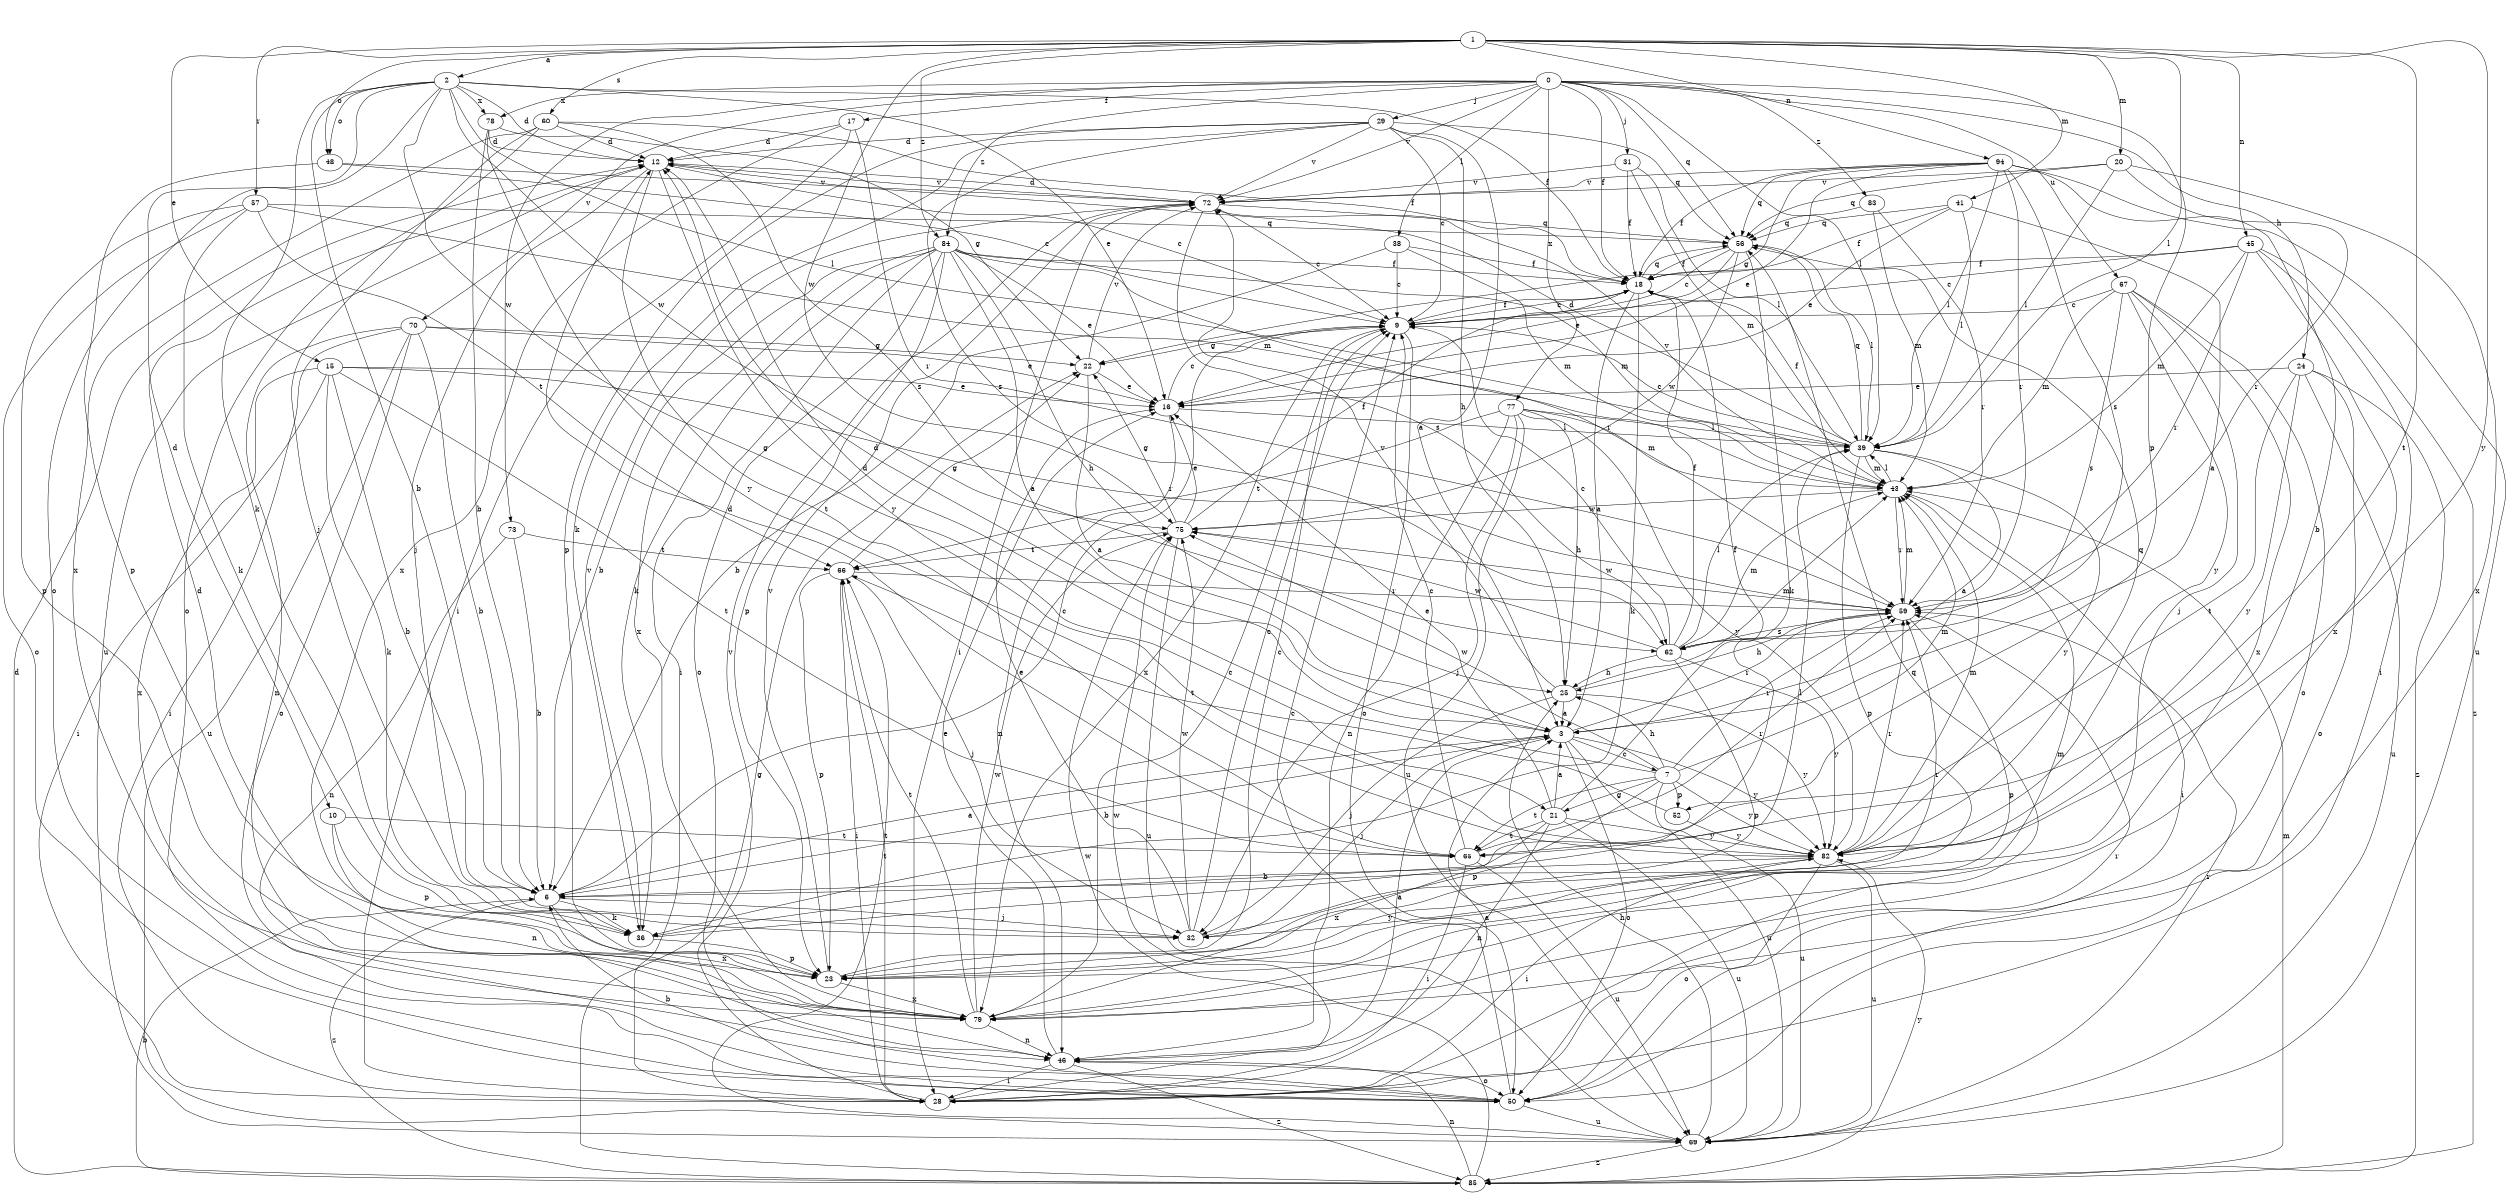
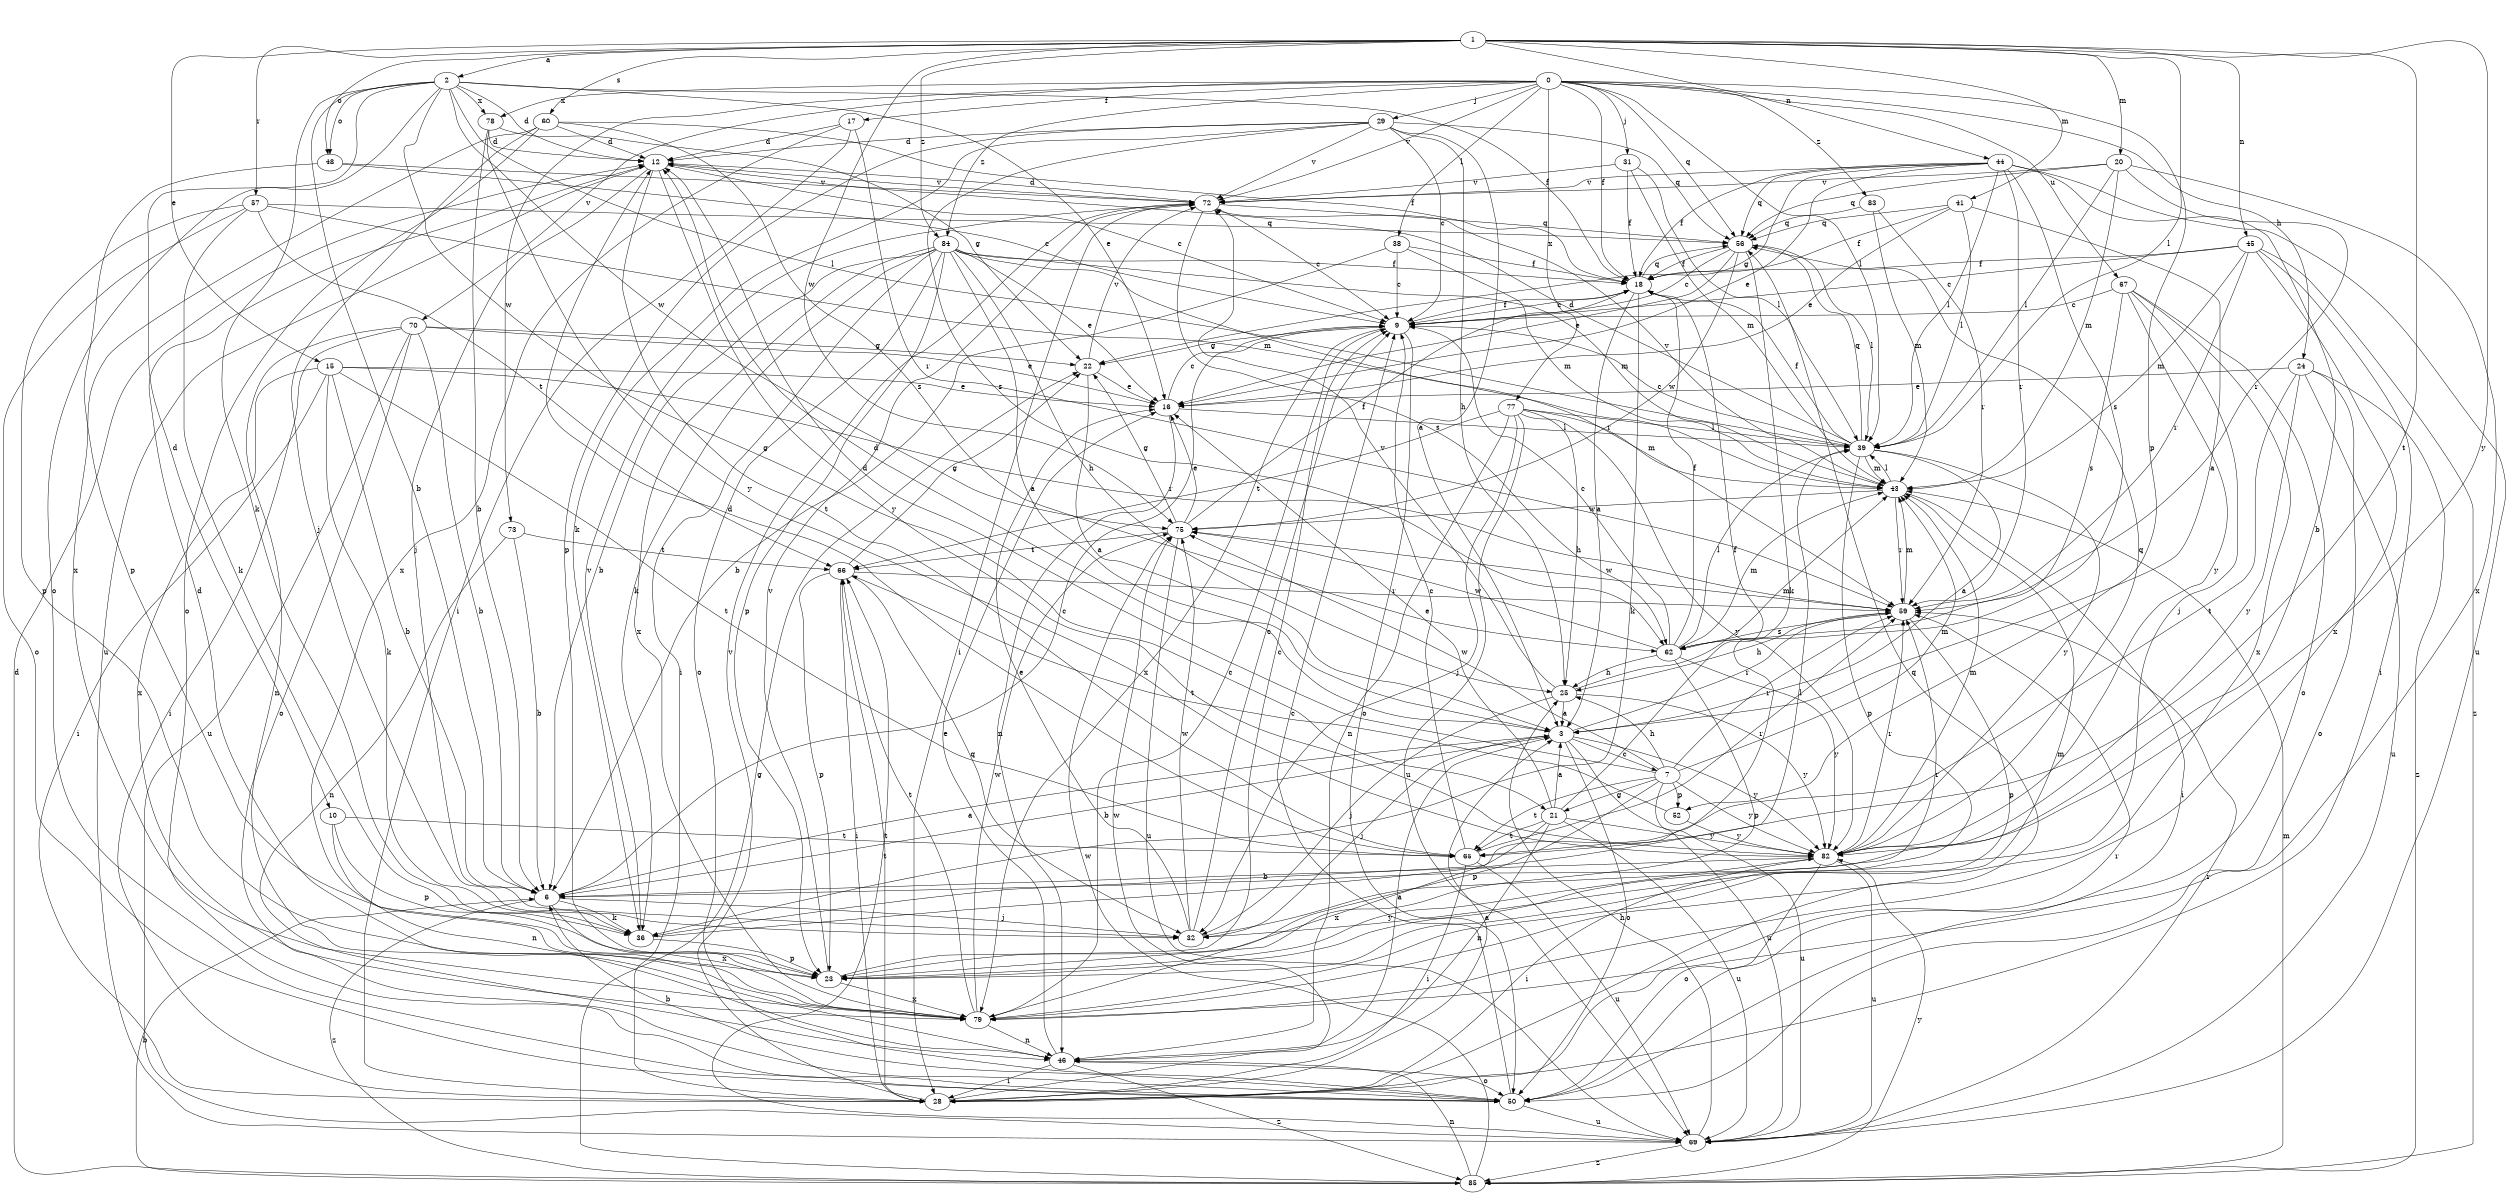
(2000, 163) -> (2000, 163)
(2026, 407) -> (2063, 369)
(973, 755) -> (973, 755)
